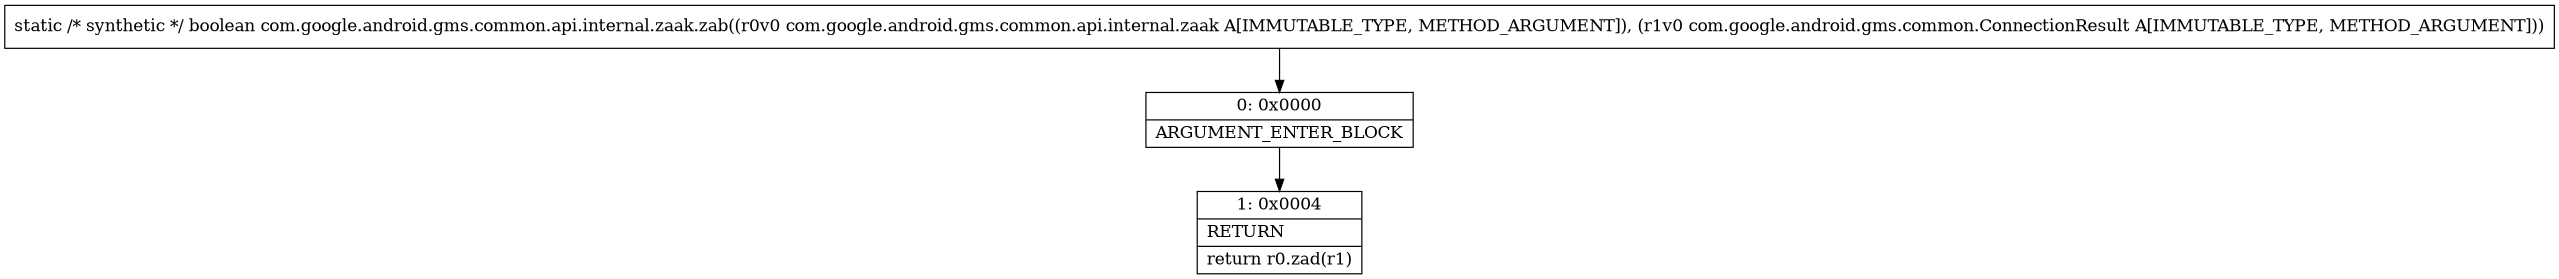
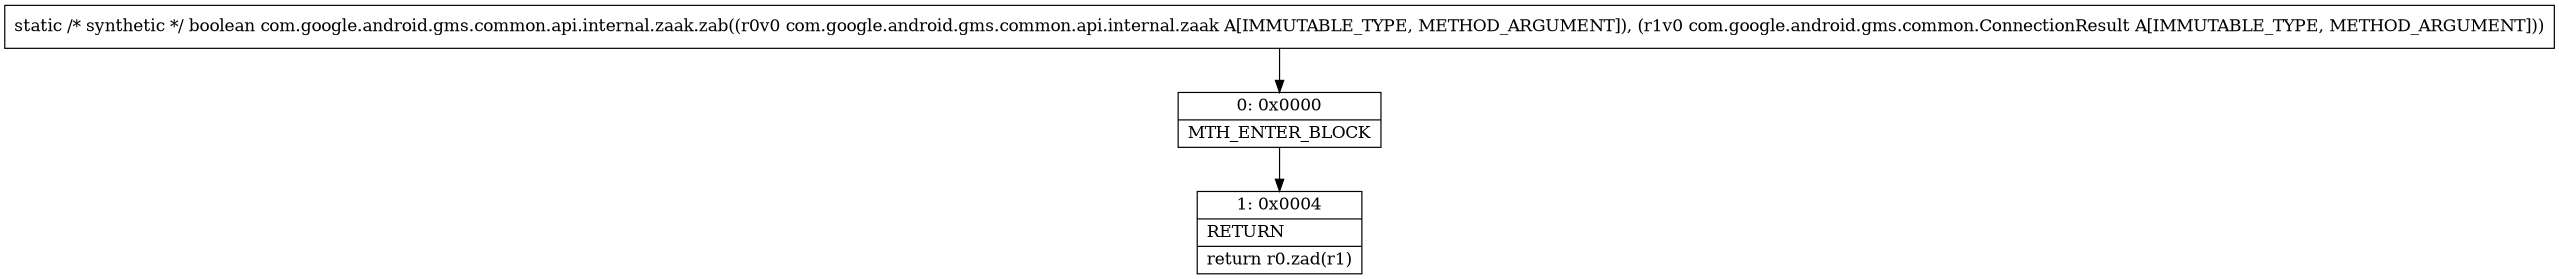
(1280, 133) -> (1280, 133)
